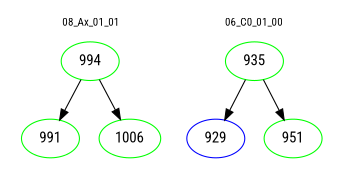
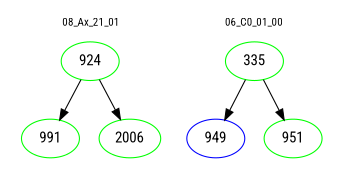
(91, 23) -> (91, 23)
(90, 61) -> (90, 61)
(254, 61) -> (254, 61)
(130, 138) -> (130, 138)
(216, 138) -> (216, 138)
